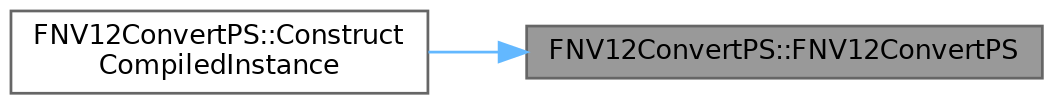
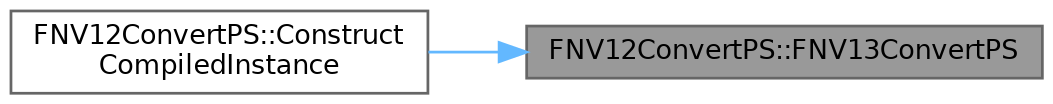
(785, 52) -> (785, 52)
